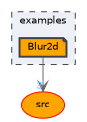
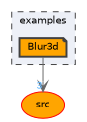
(43, 47) -> (43, 47)
